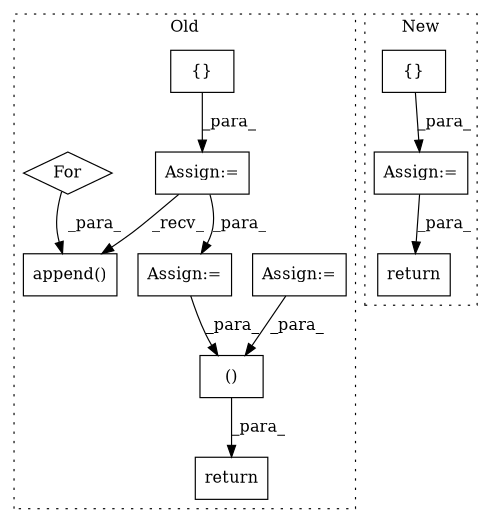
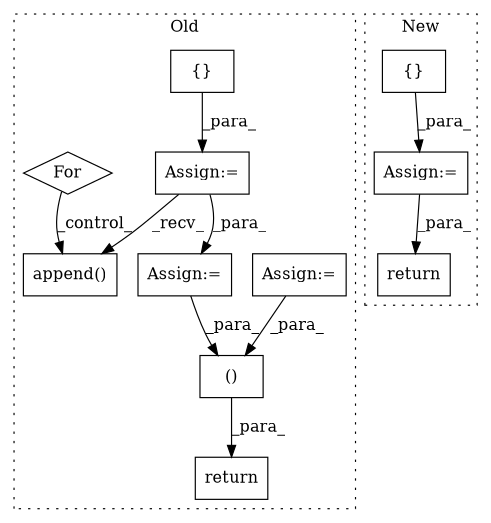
(95, 224) -> (95, 224)
